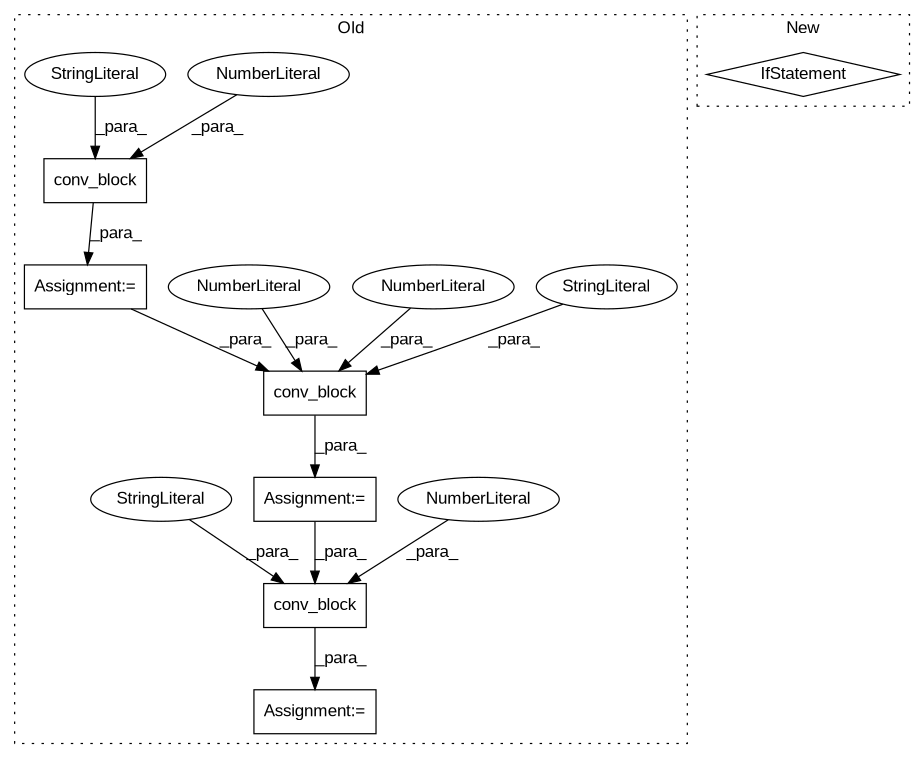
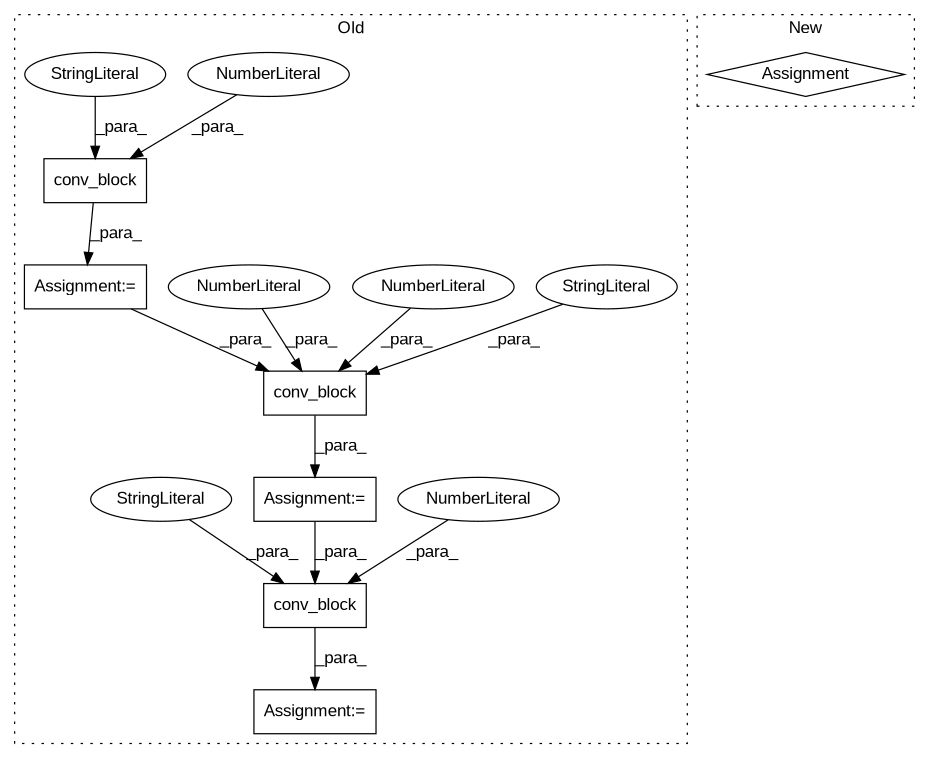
(803, 74) -> (806, 74)
